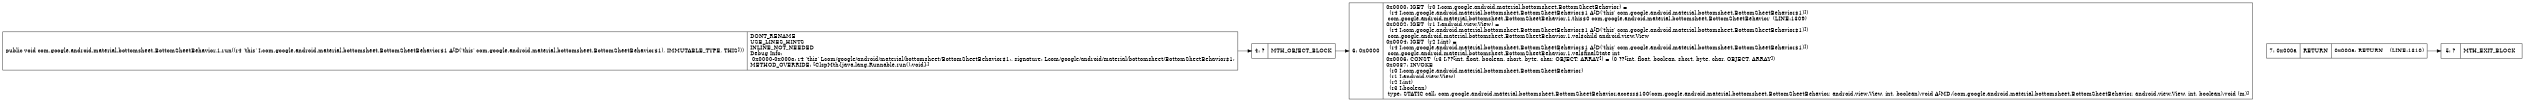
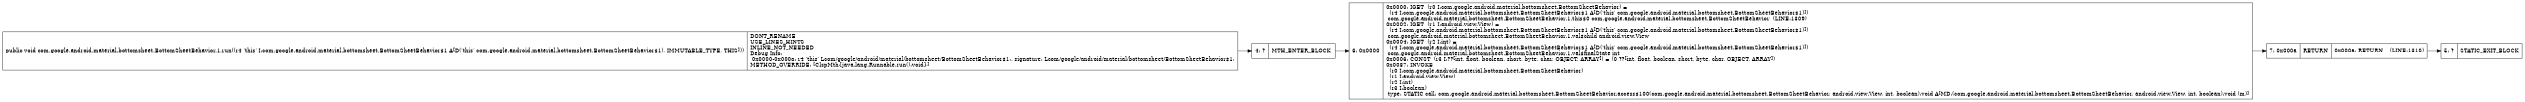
(1302, 51) -> (1302, 51)
none -> (2258, 51)
(2490, 51) -> (2490, 51)
